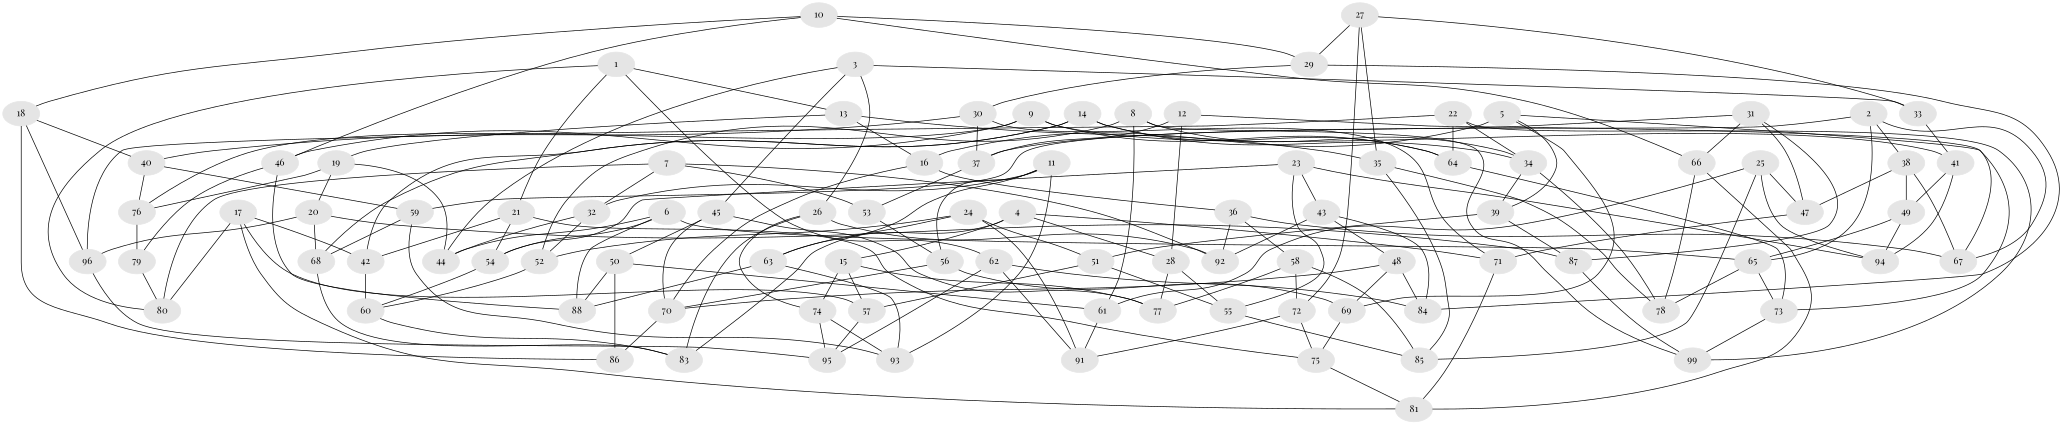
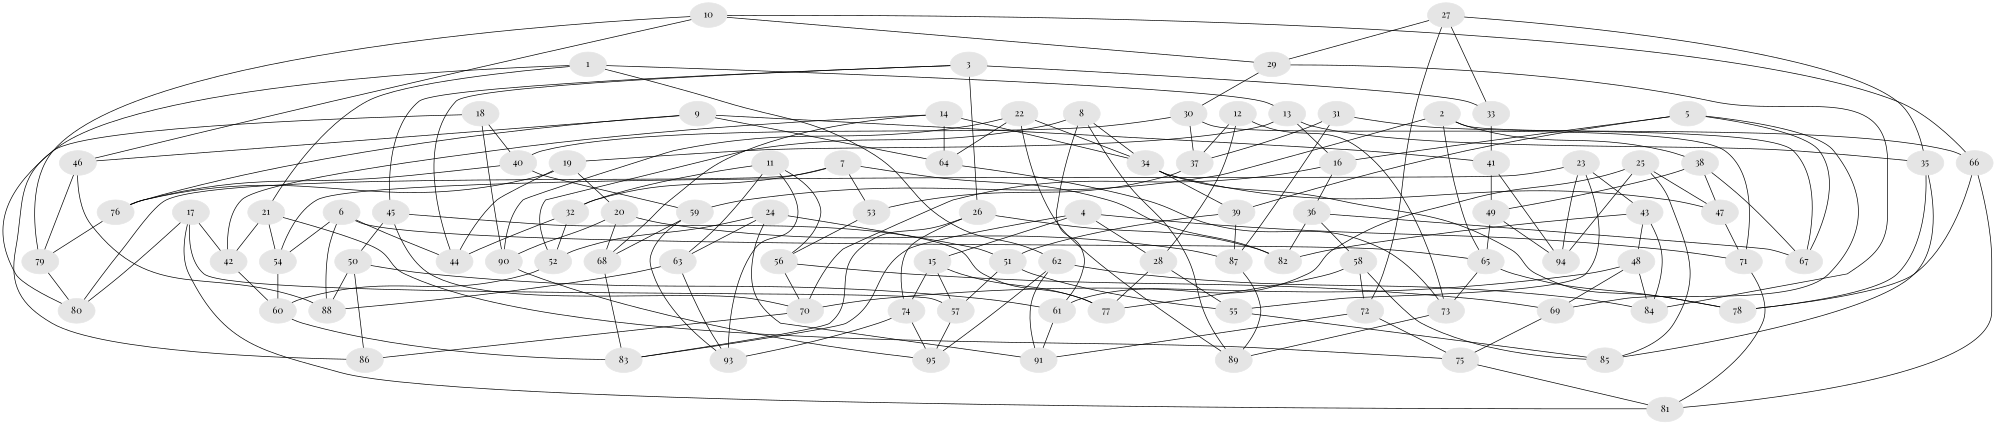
(416, 45) -> (312, 57)
(1789, 158) -> (1430, 196)
(88, 262) -> (504, 262)
(1220, 262) -> (1283, 262)
(1693, 360) -> (1234, 360)
